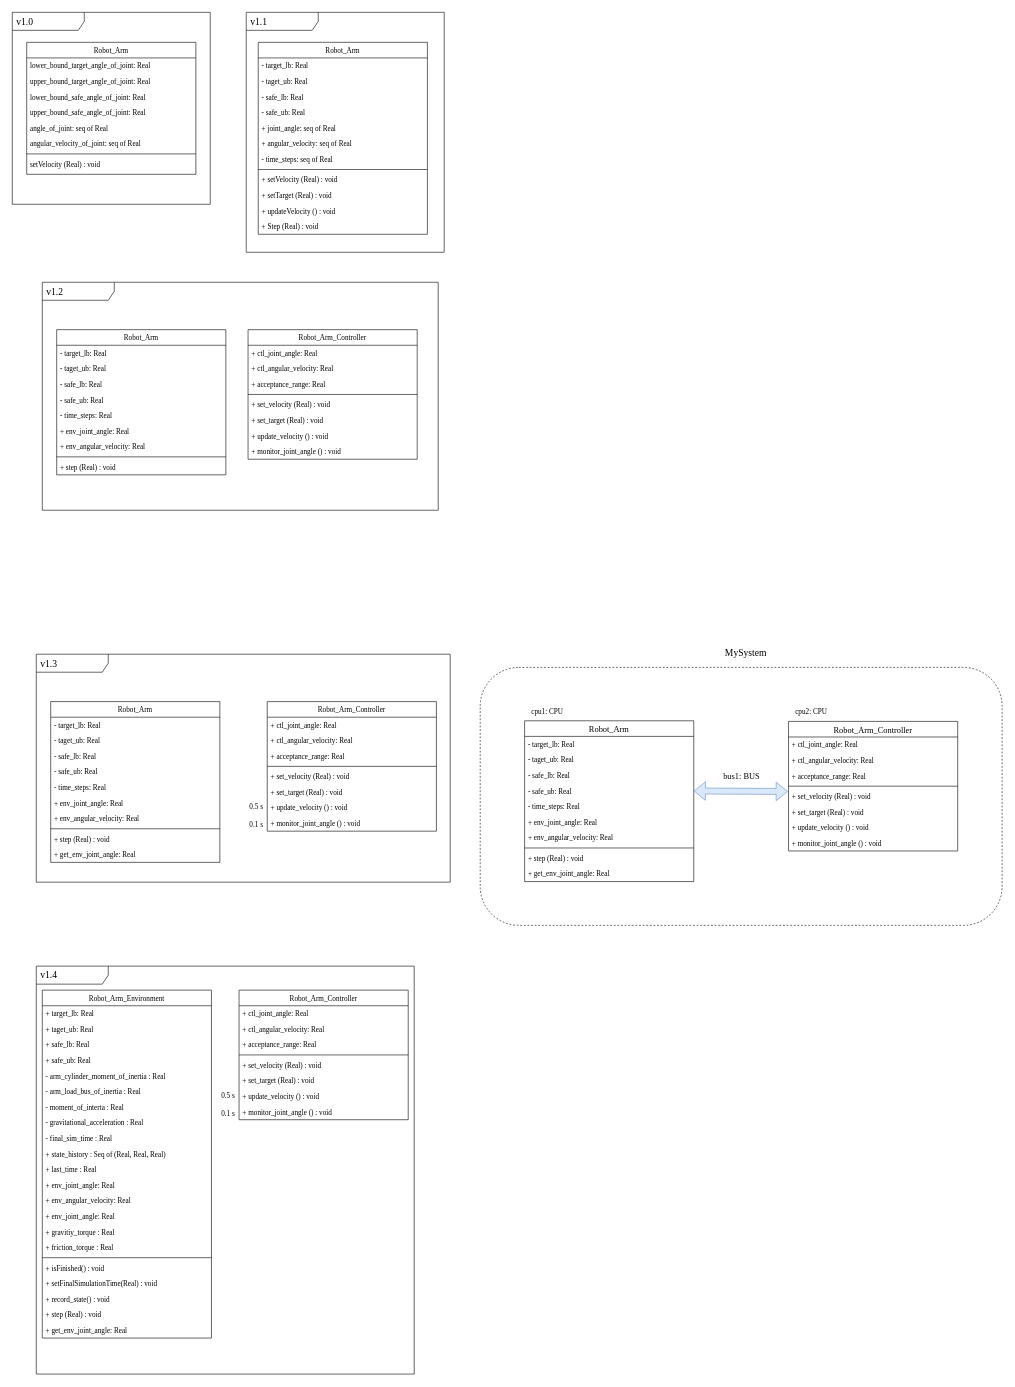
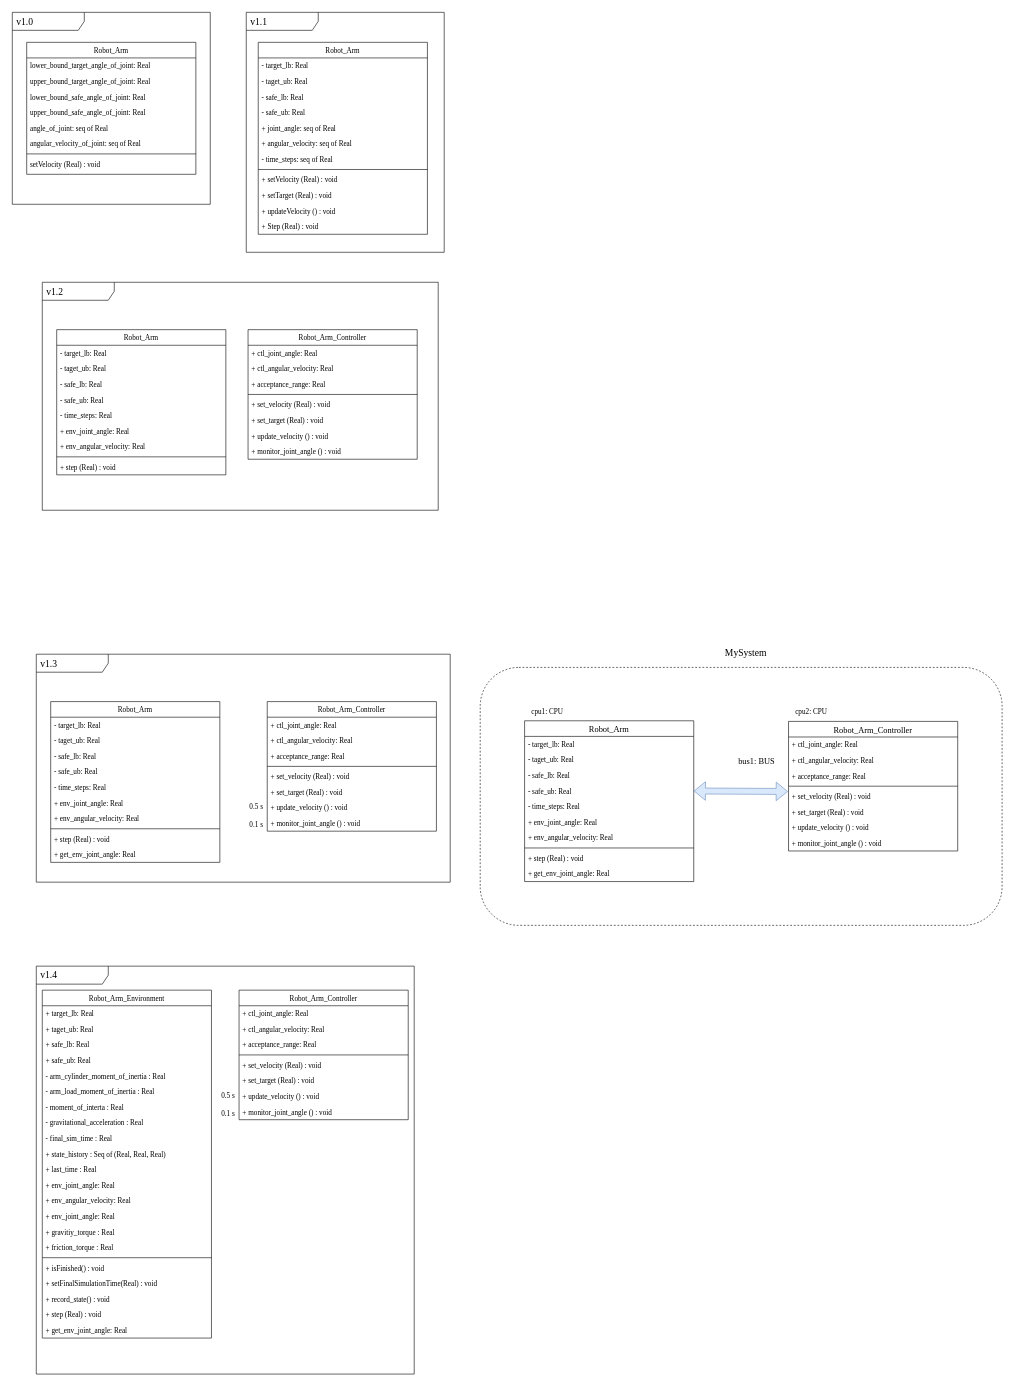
(742, 777) -> (757, 762)
(103, 1092) -> (109, 1092)
